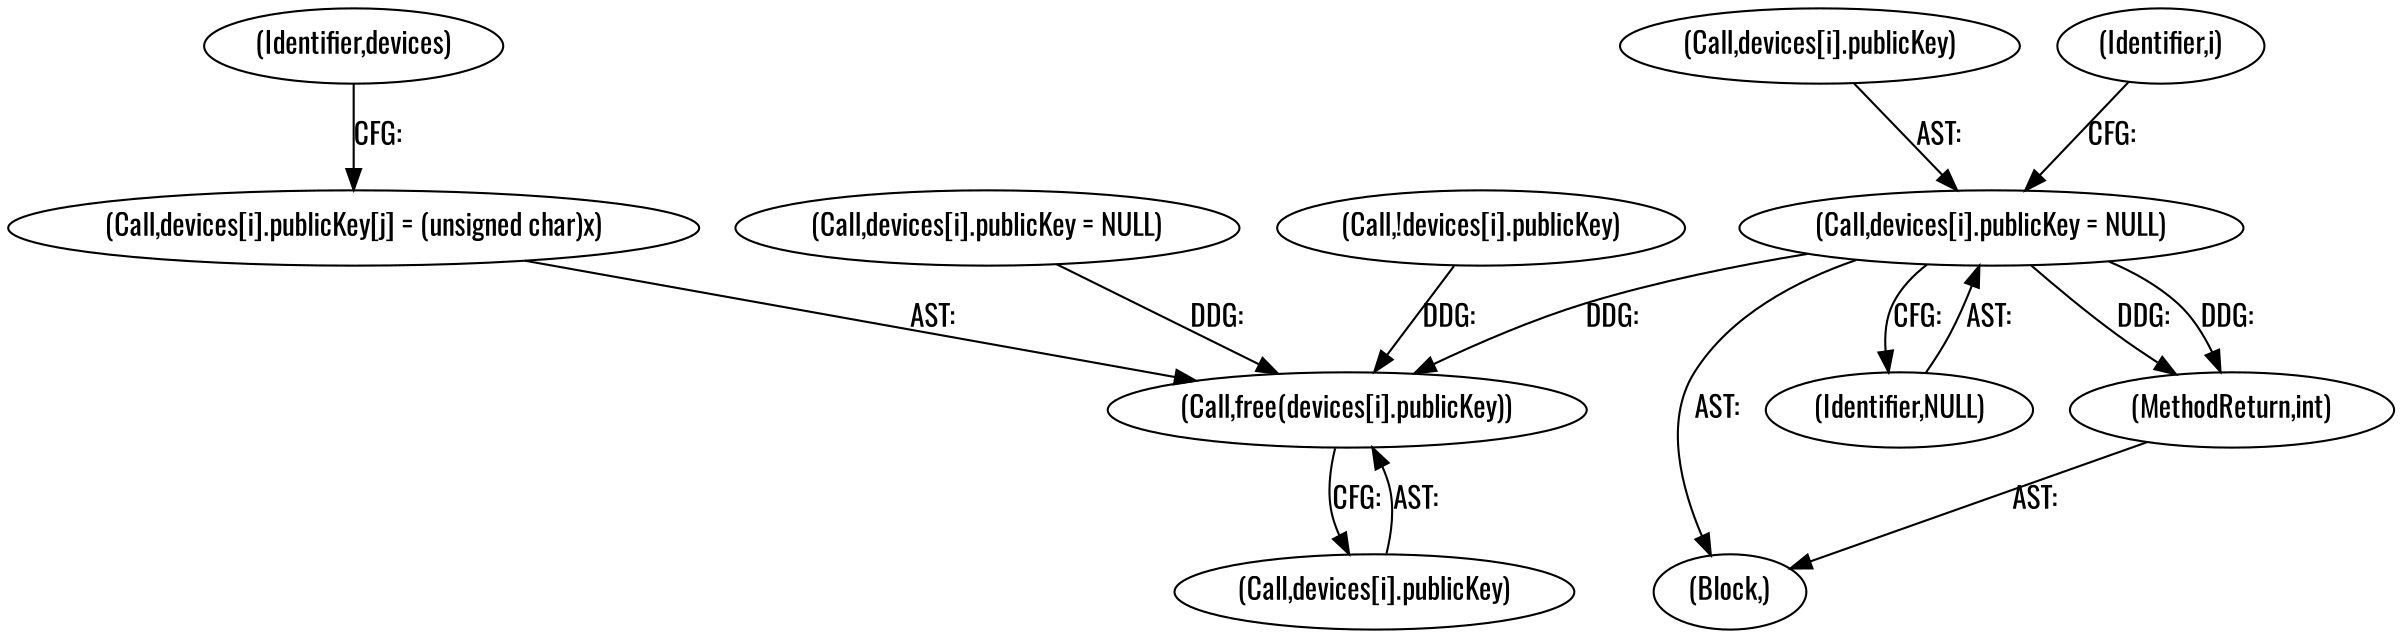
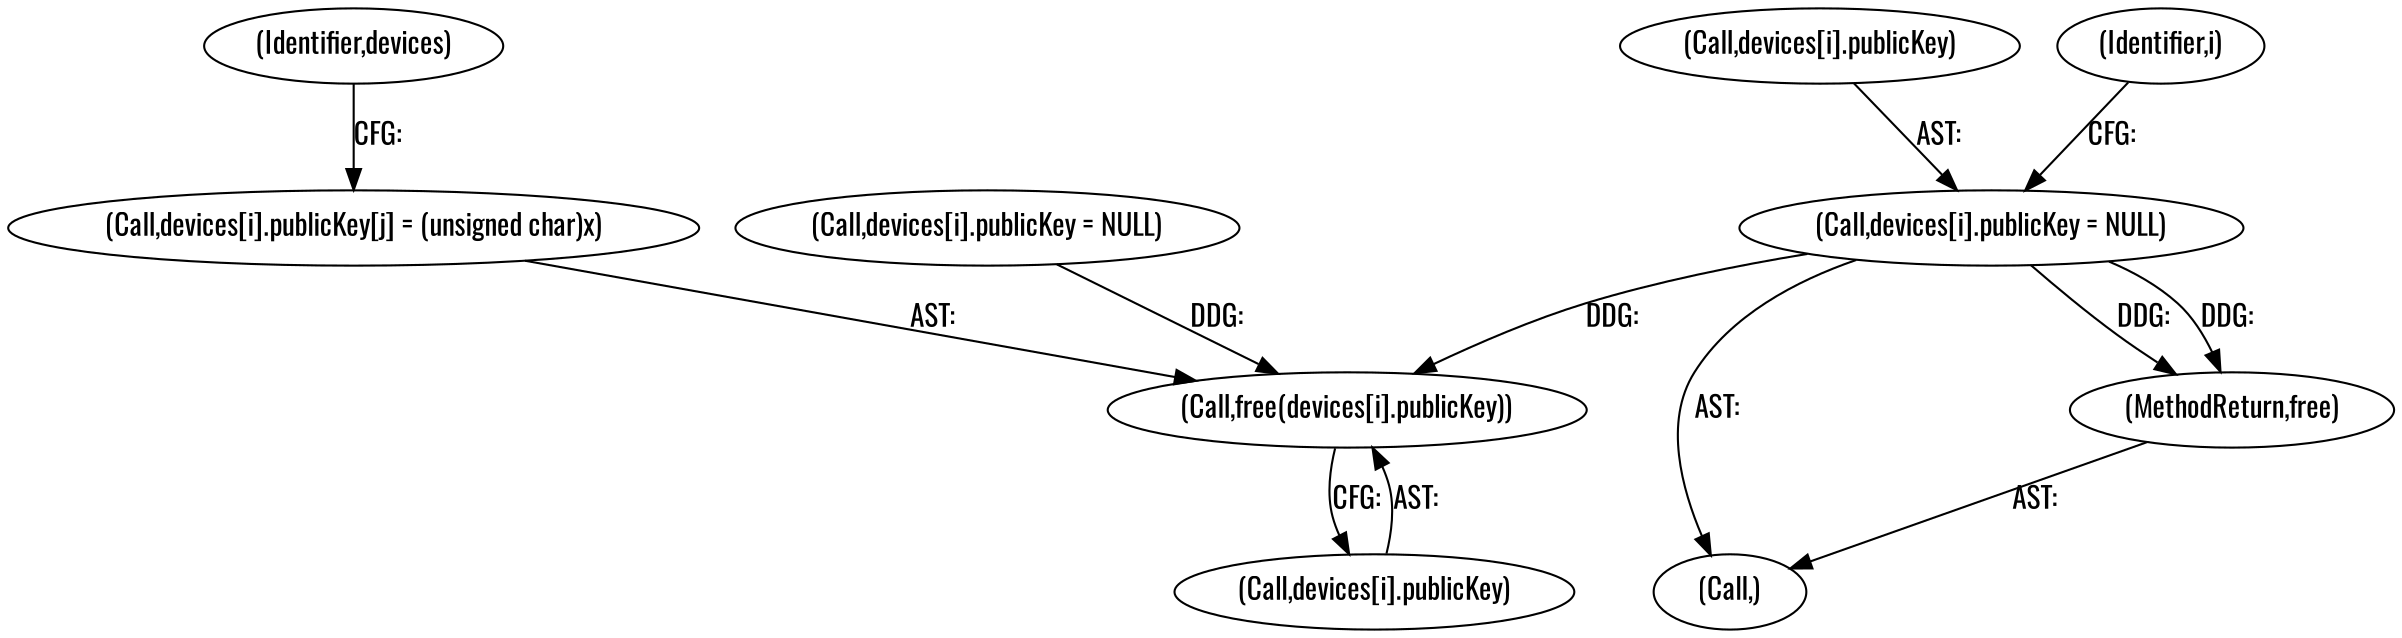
(1481, 228) -> none
(1899, 410) -> none
(2232, 410) -> (2232, 410)
(1730, 592) -> (1730, 592)
